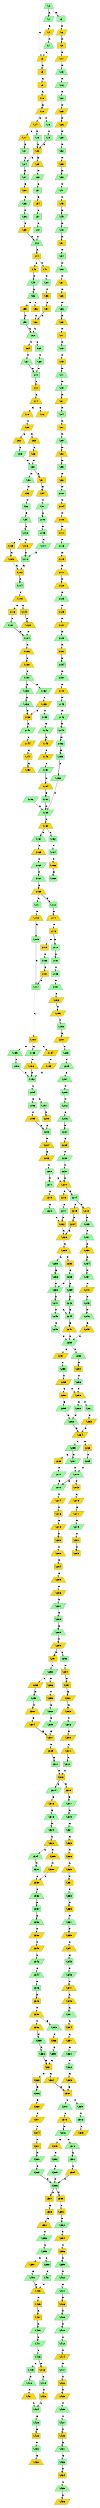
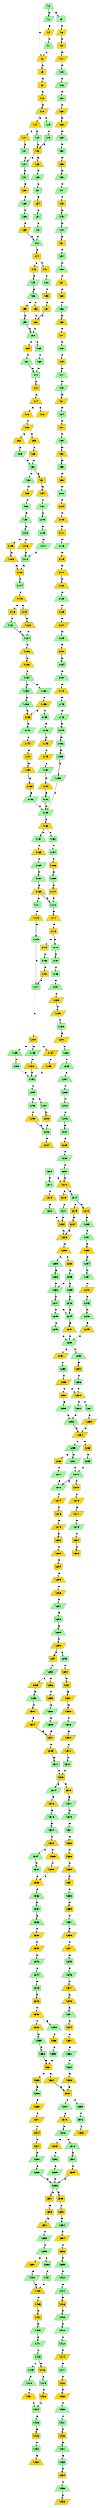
none -> (30, 786)
none -> (53, 892)
(47, 1158) -> none
